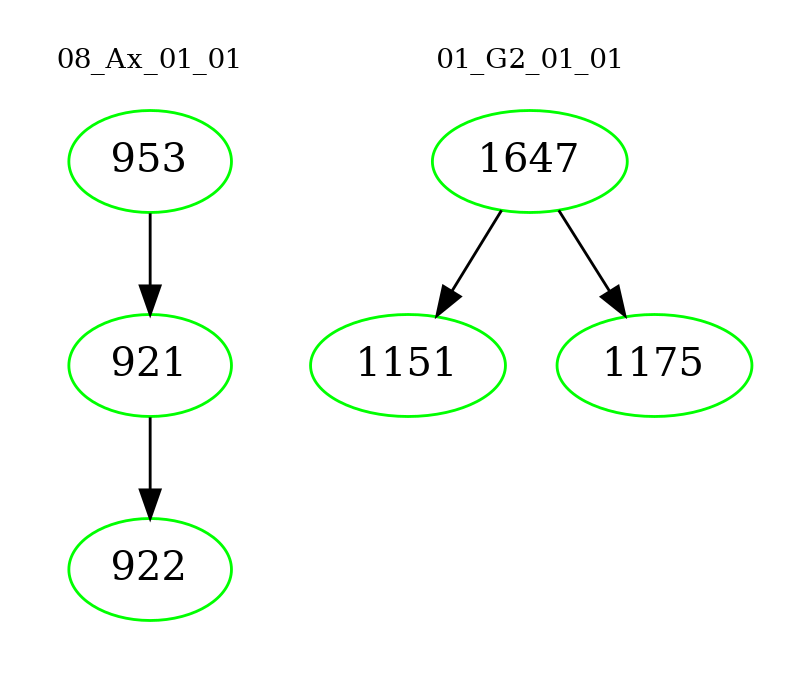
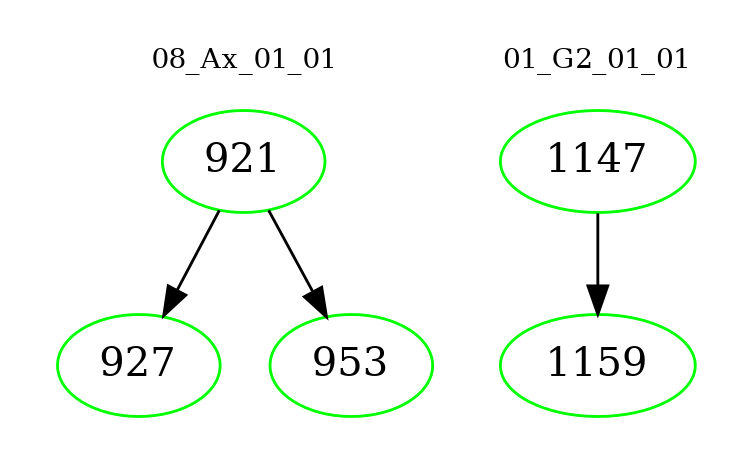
(530, 162) -> (598, 162)
(150, 250) -> (291, 251)
(408, 366) -> (598, 366)
(654, 366) -> none
(150, 570) -> (139, 366)
